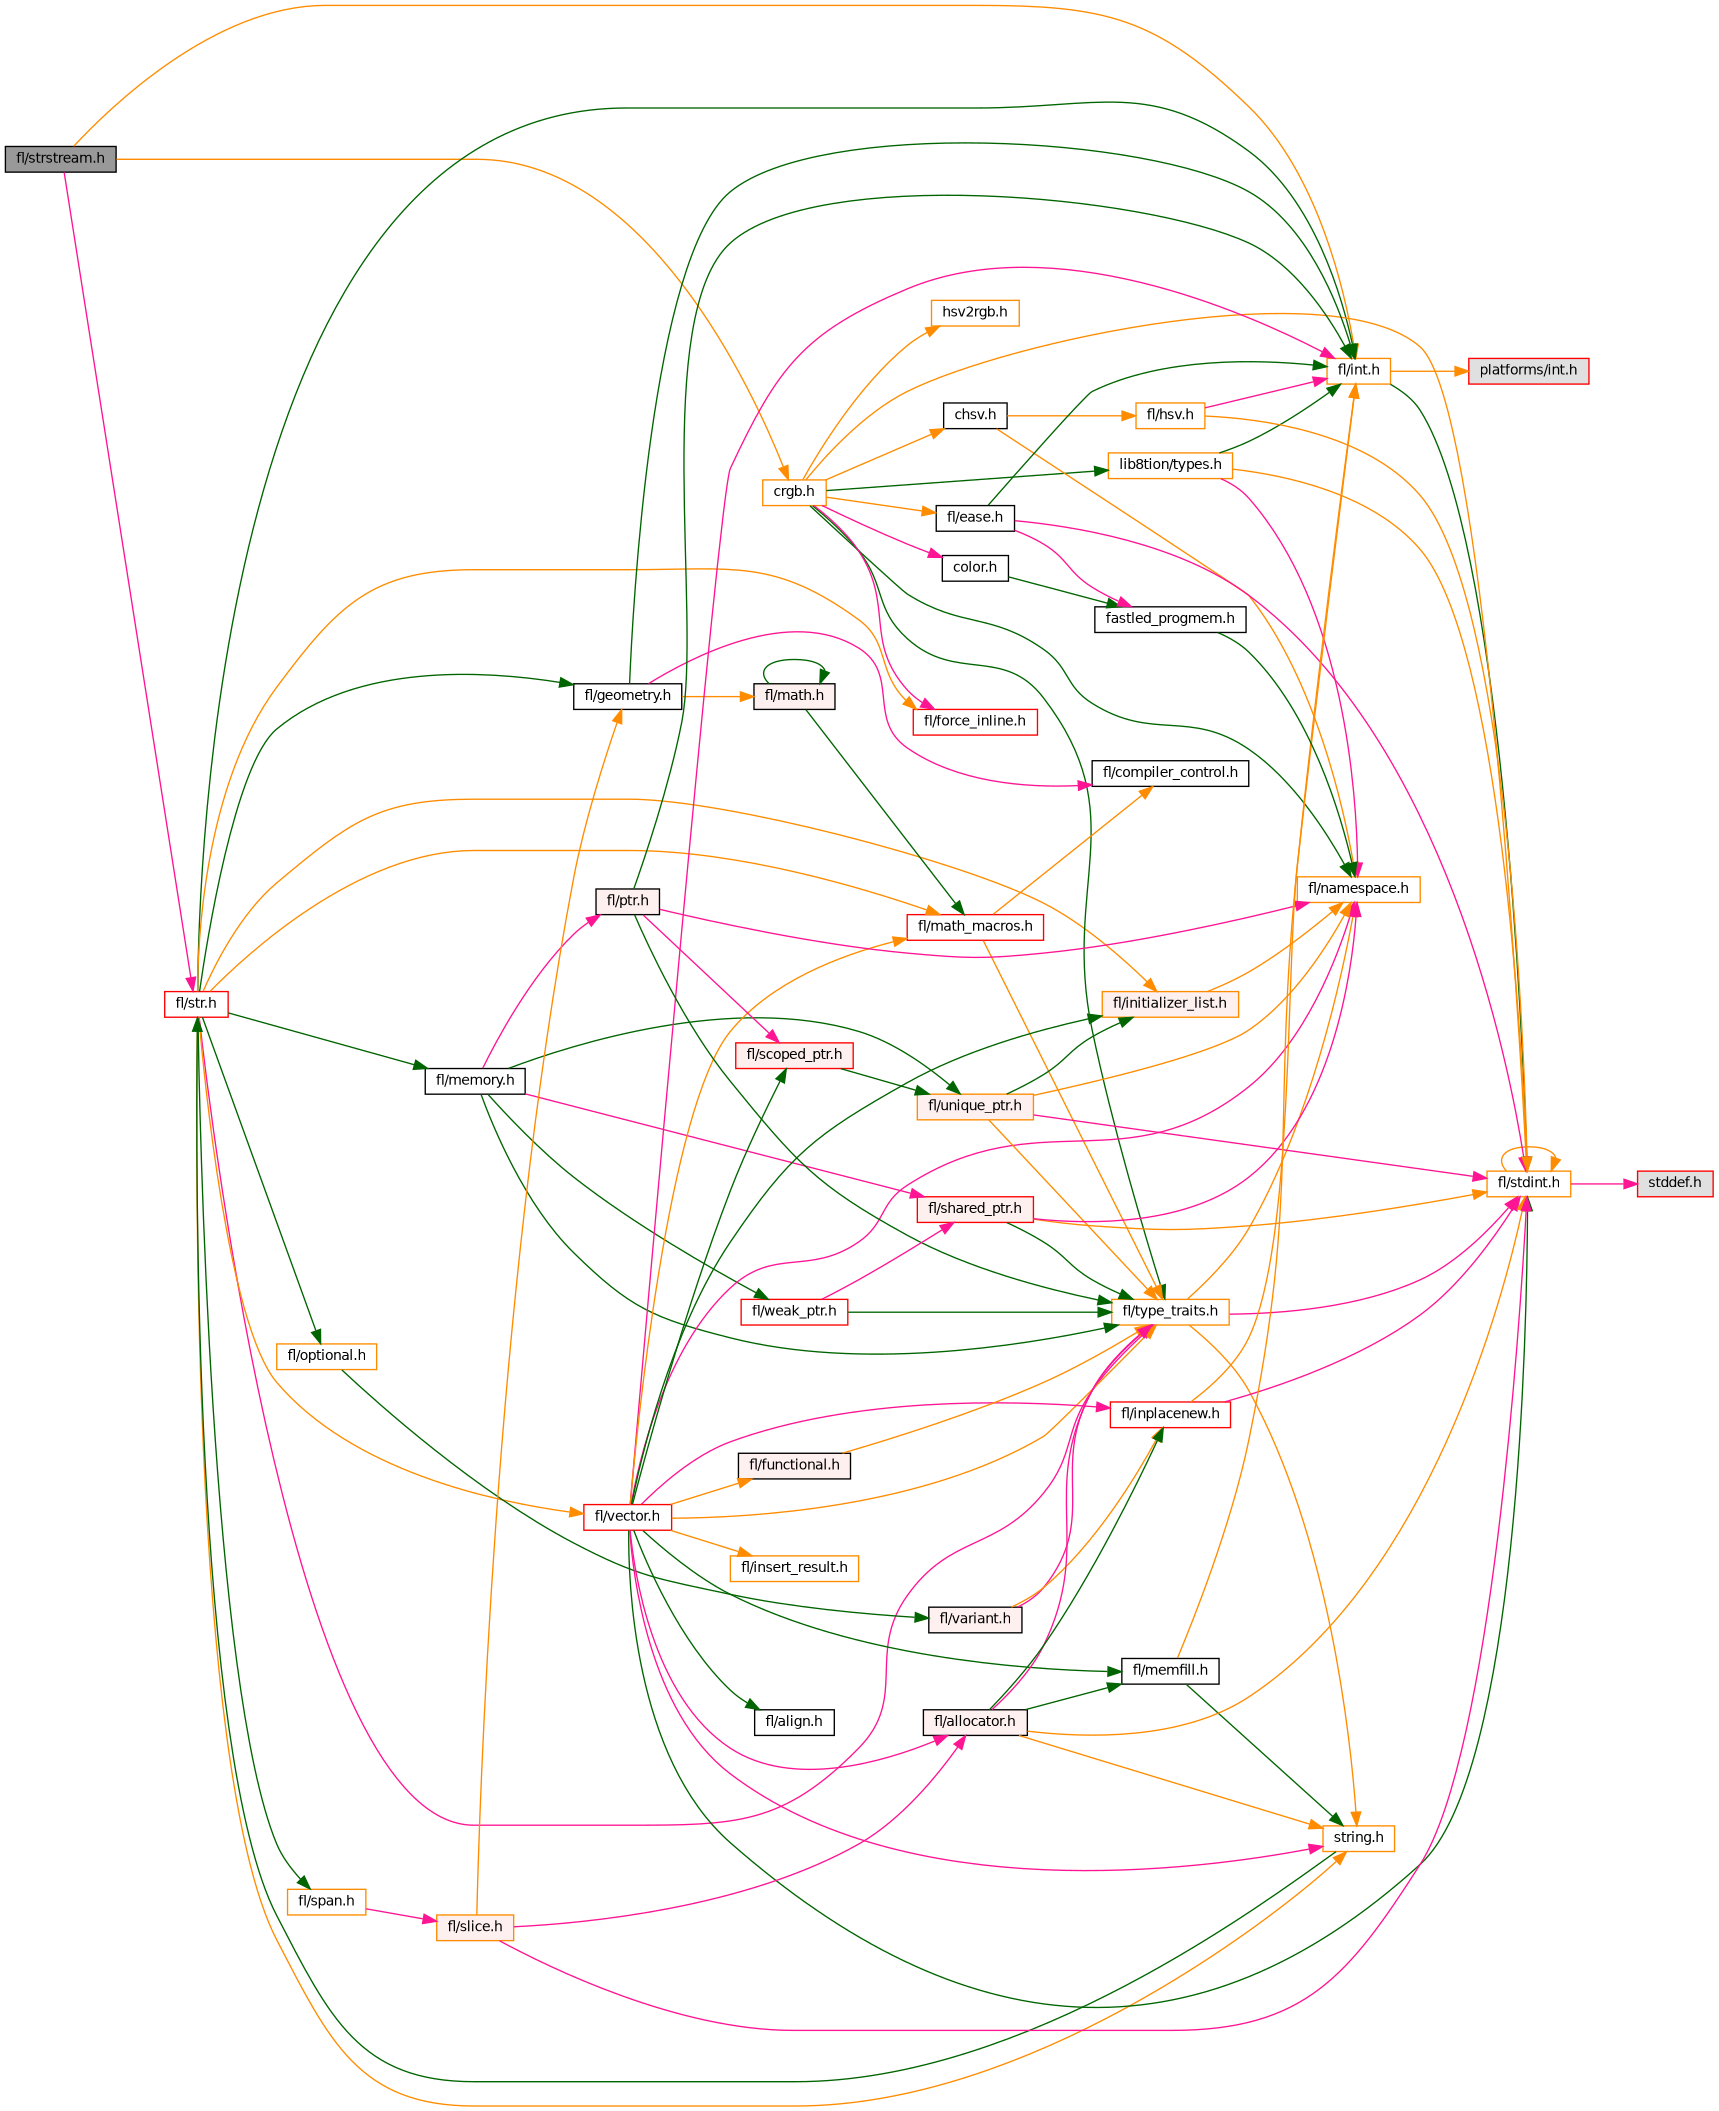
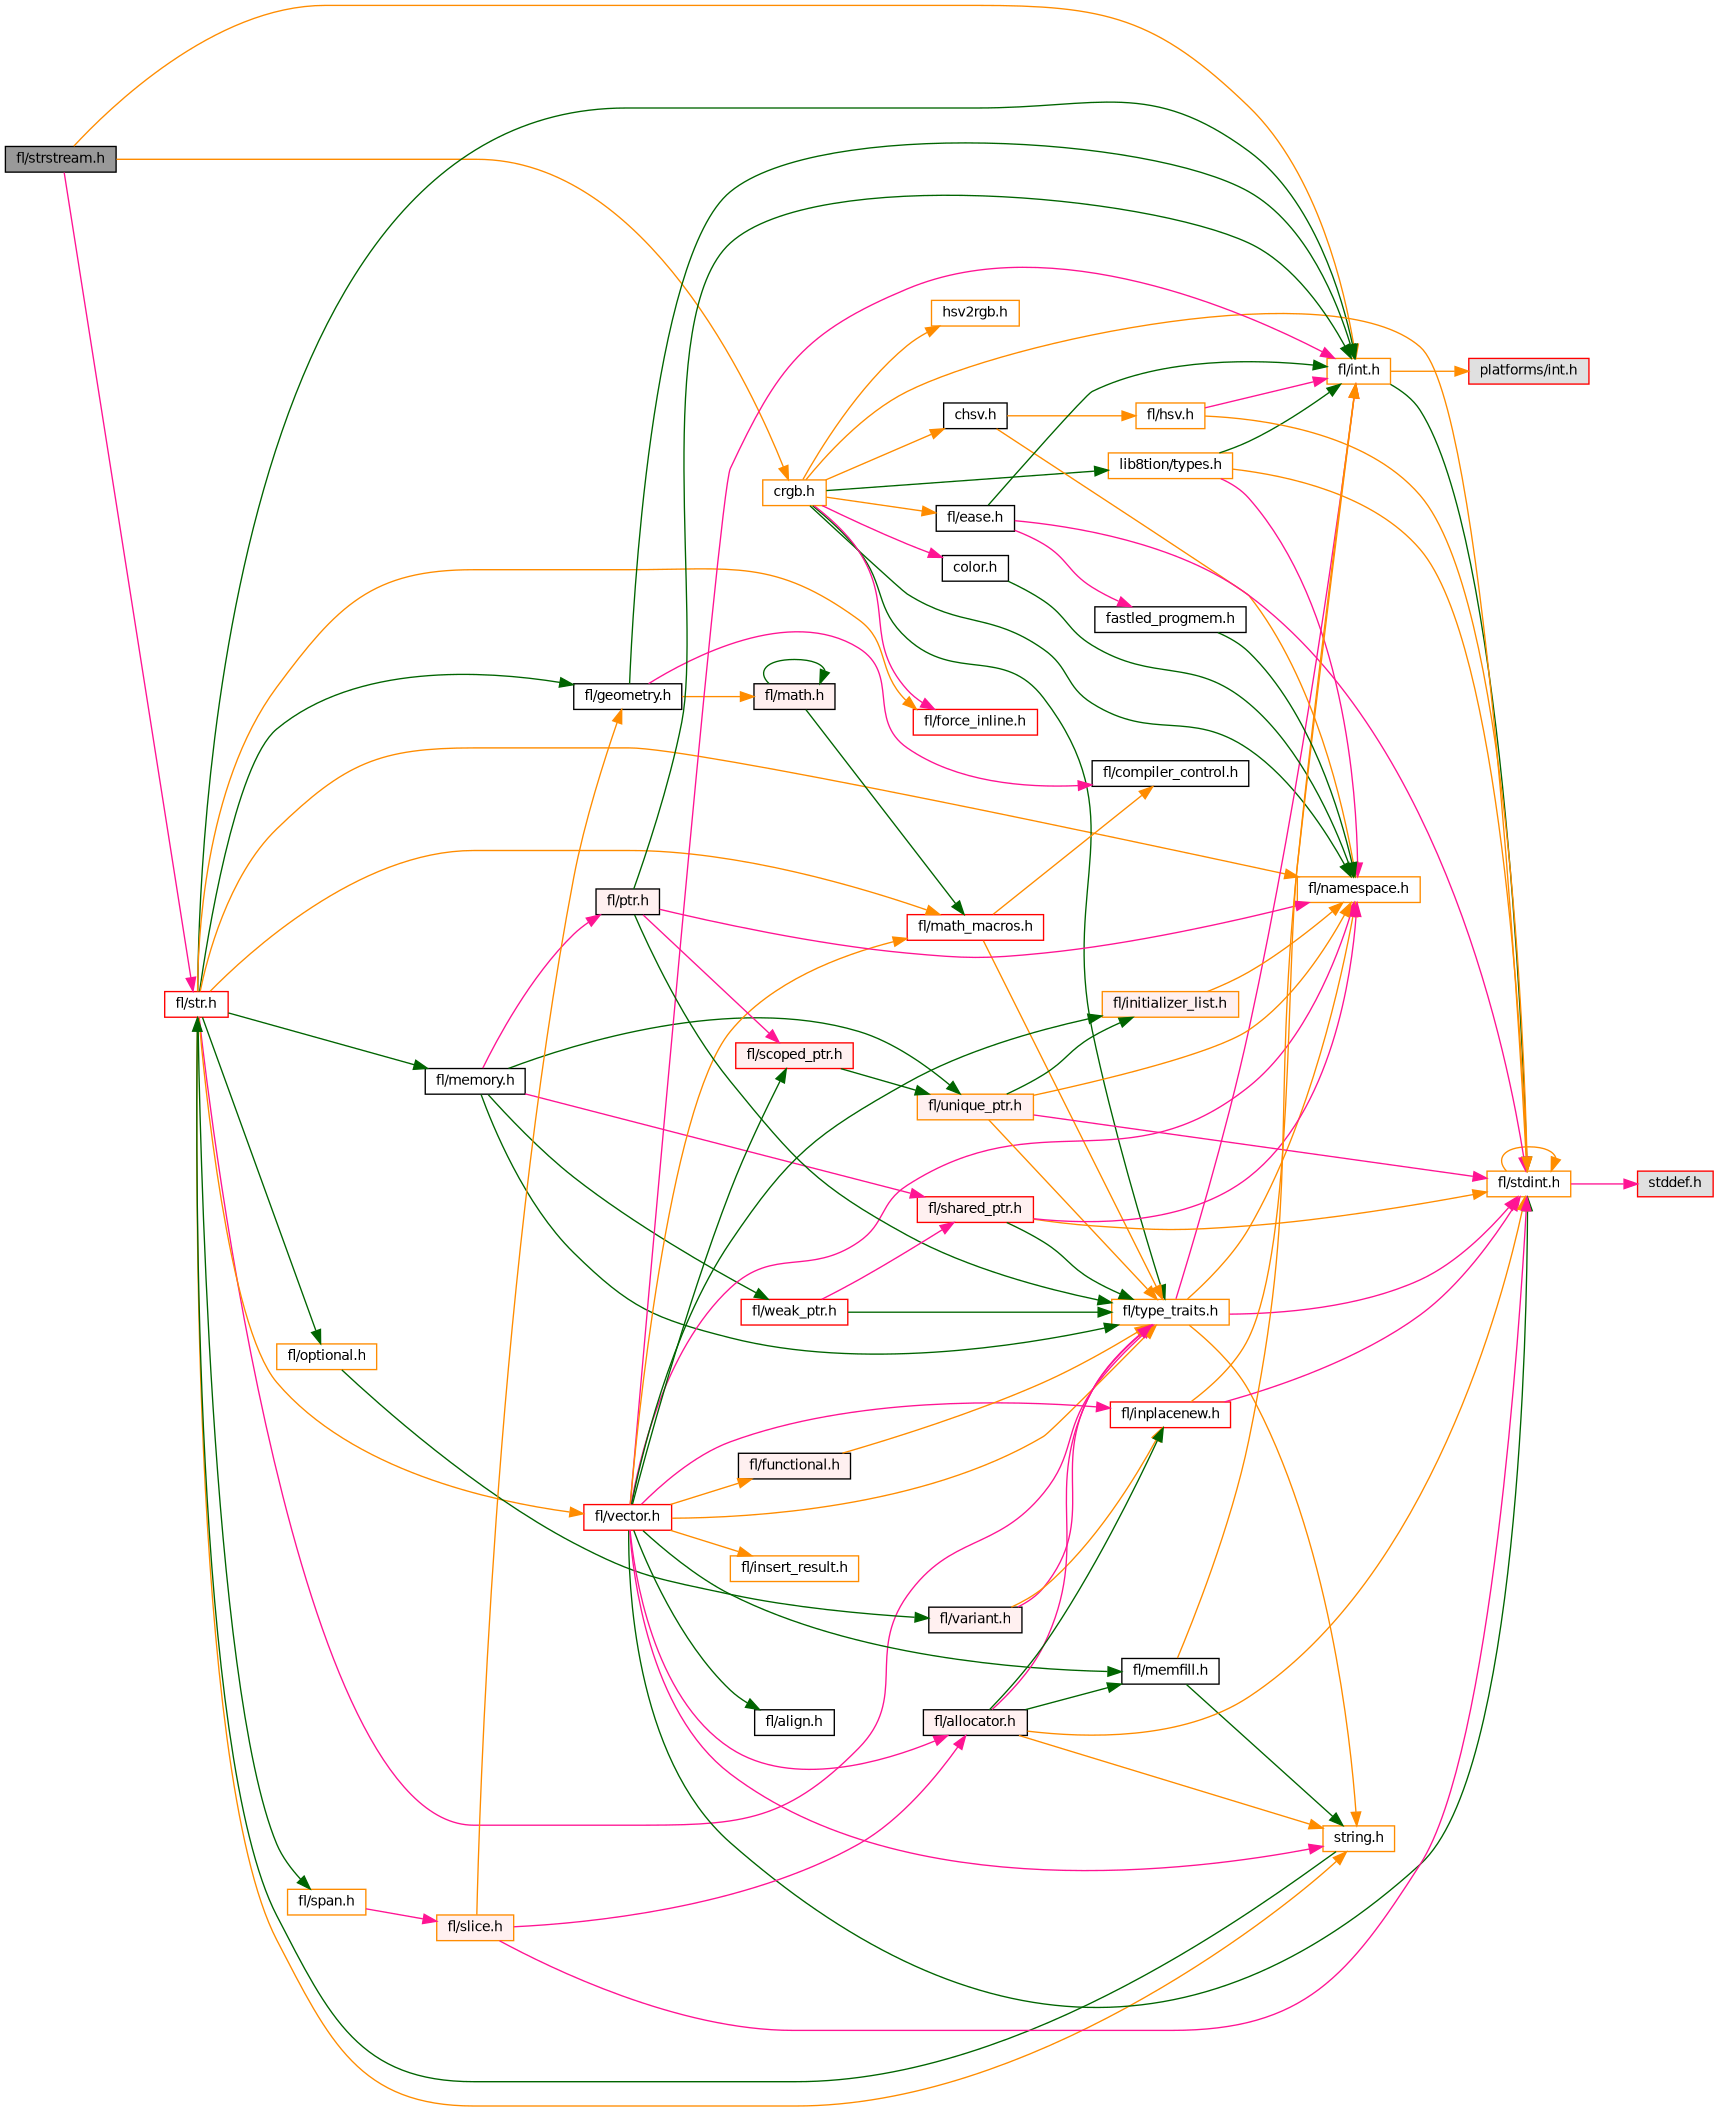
(1058, 590) -> (1213, 681)
(628, 799) -> (684, 754)
none -> (1284, 852)
